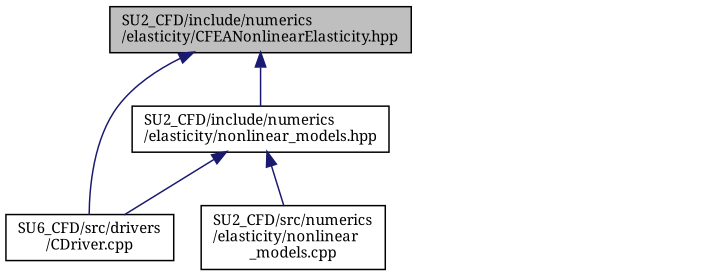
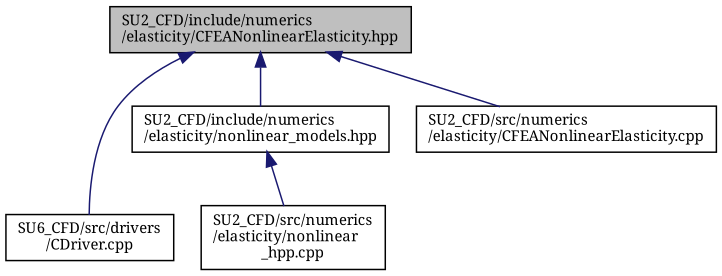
none -> (566, 129)
(169, 187) -> none
(293, 238) -> (293, 238)
